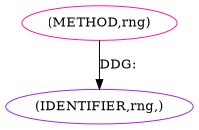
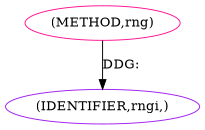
(99, 107) -> (103, 107)
